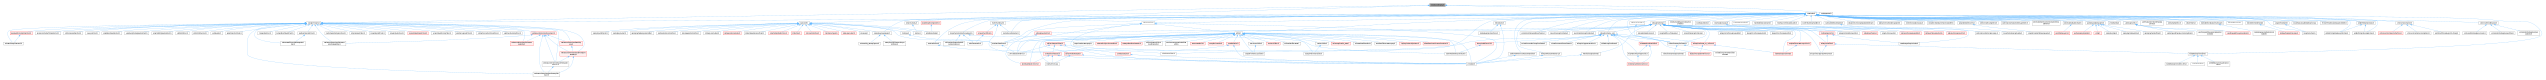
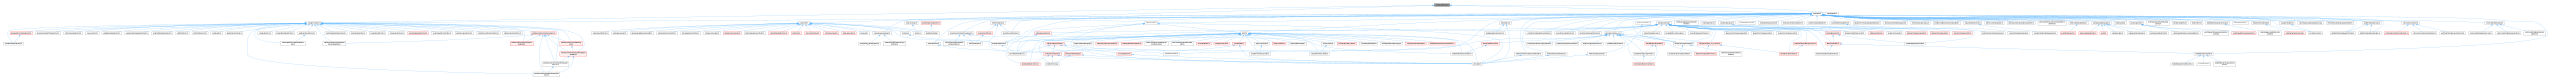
(1154, 44) -> (1157, 44)
